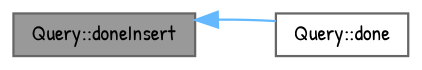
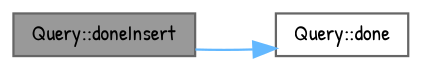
(247, 20) -> (224, 50)
